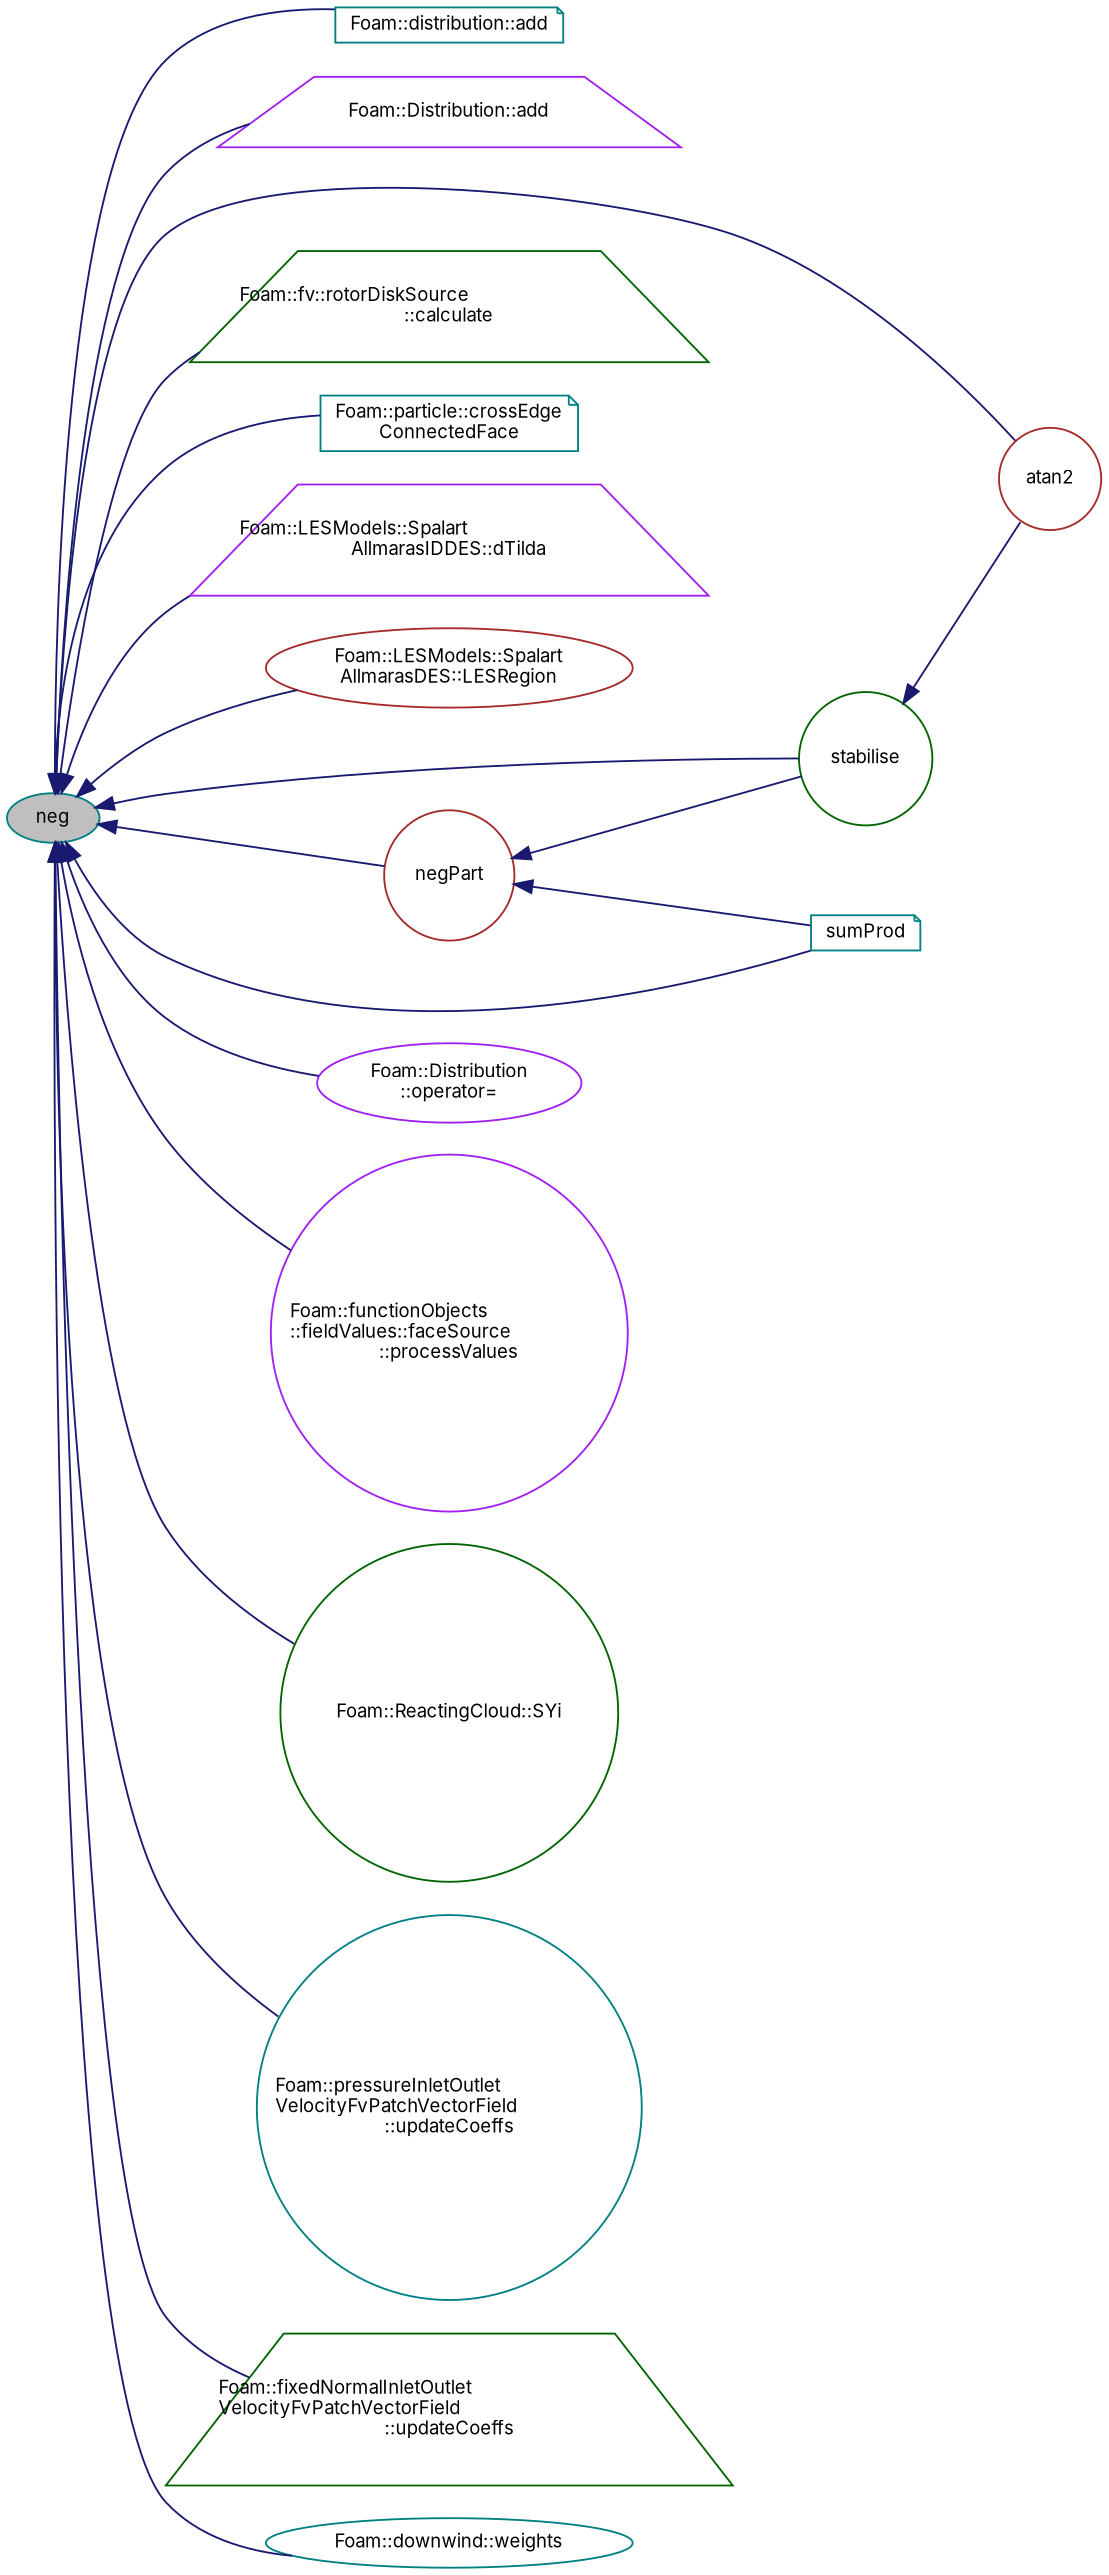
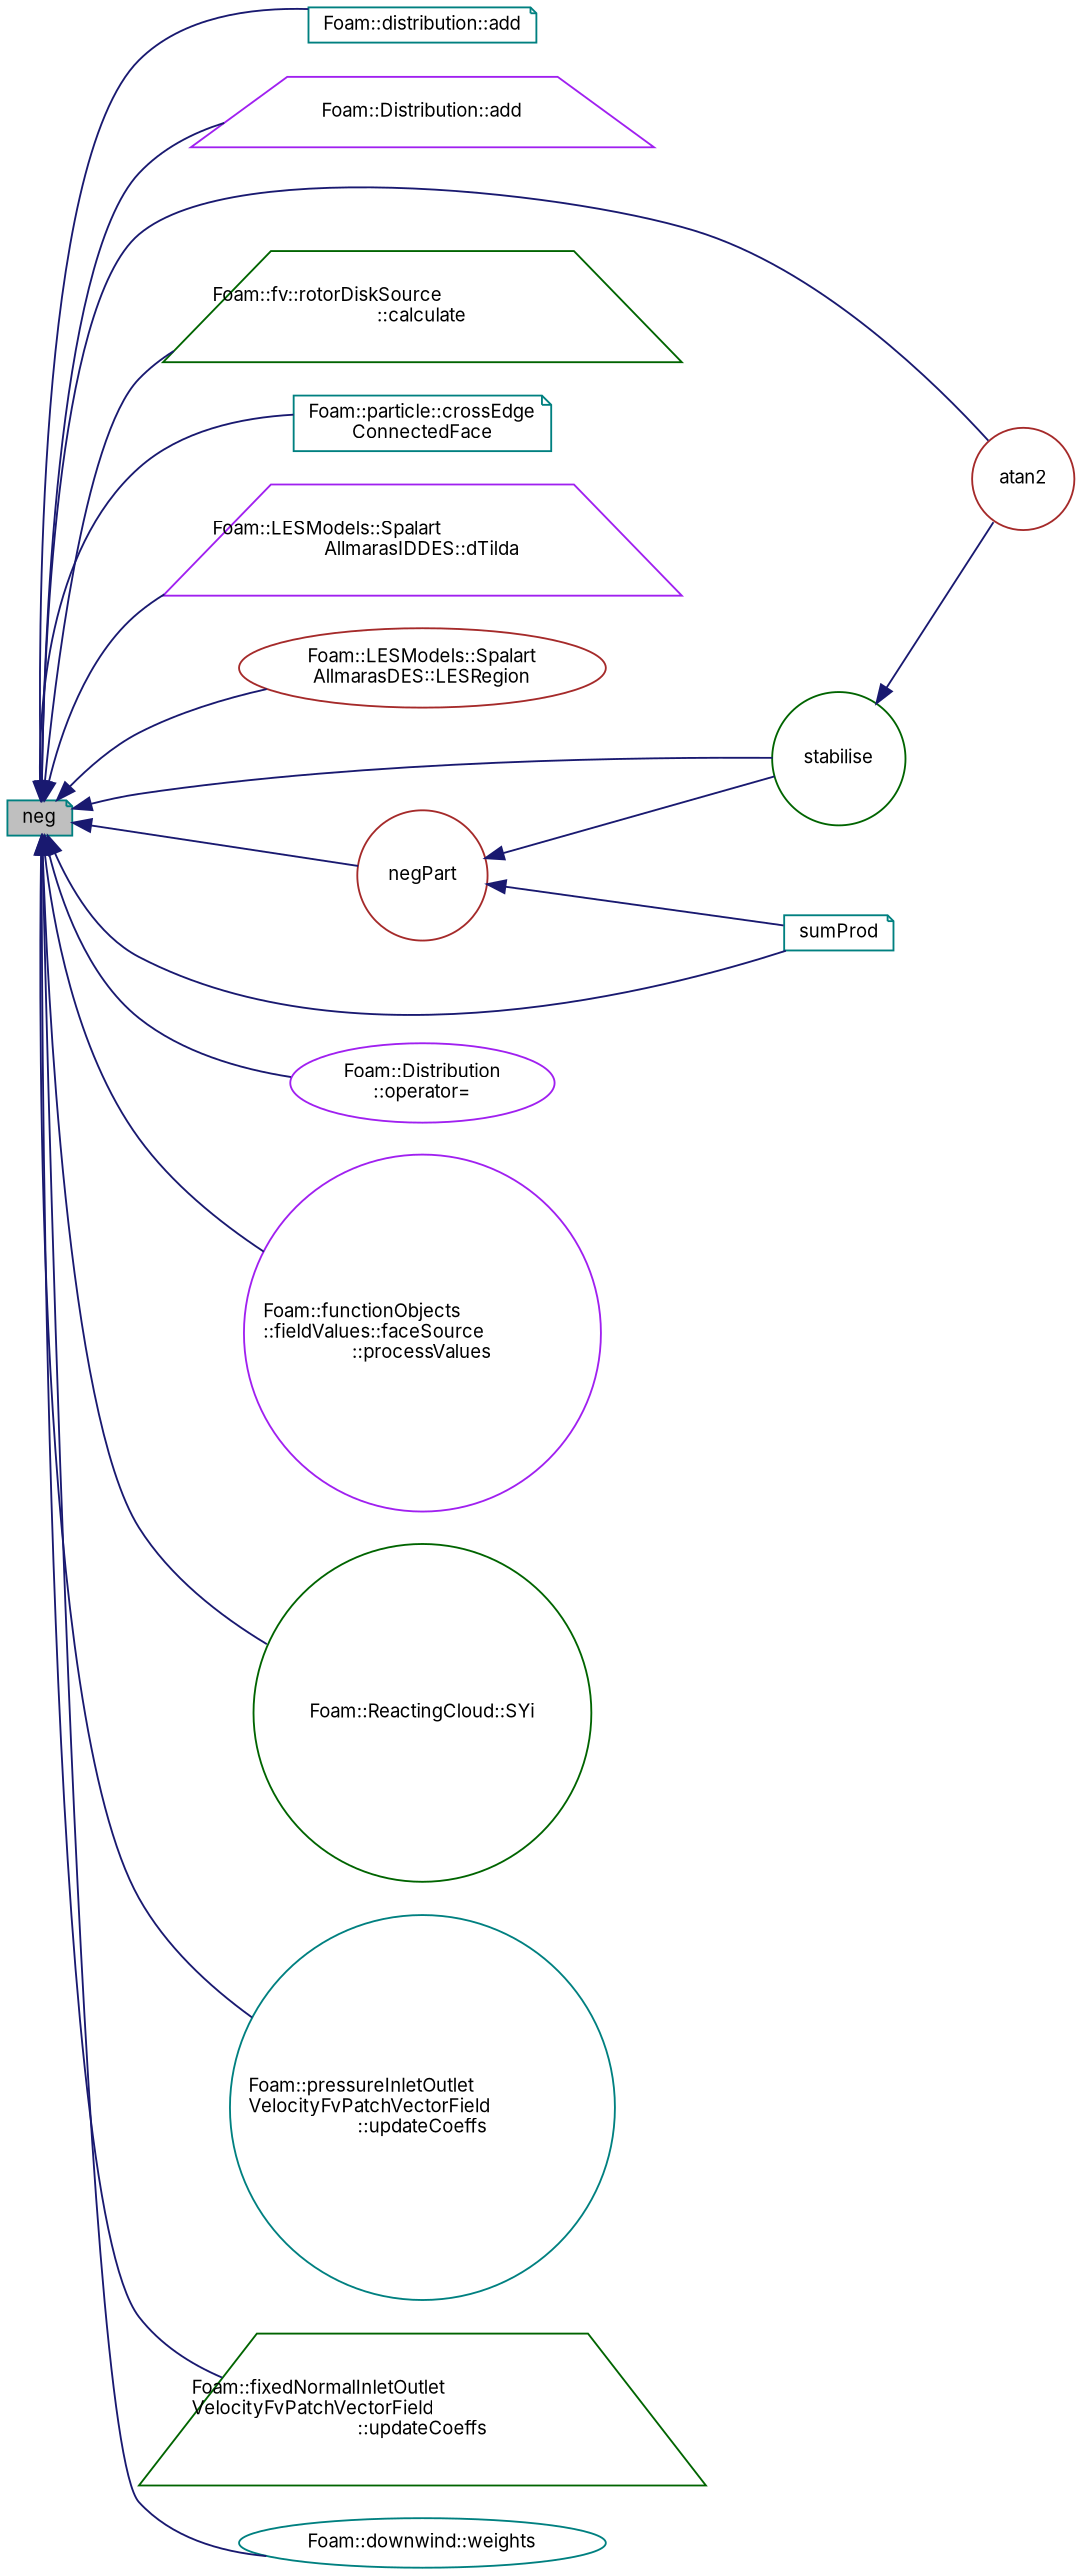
(53, 818) -> (40, 818)
